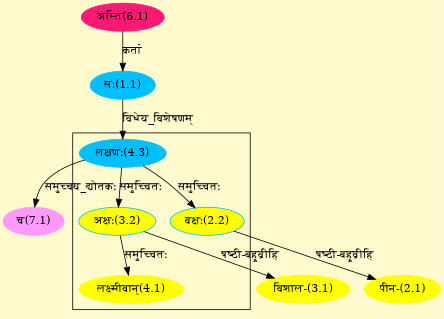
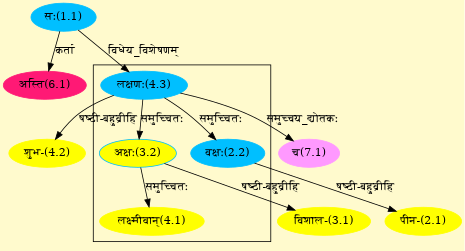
(123, 47) -> (55, 47)
none -> (47, 153)
(207, 221) -> (228, 153)
